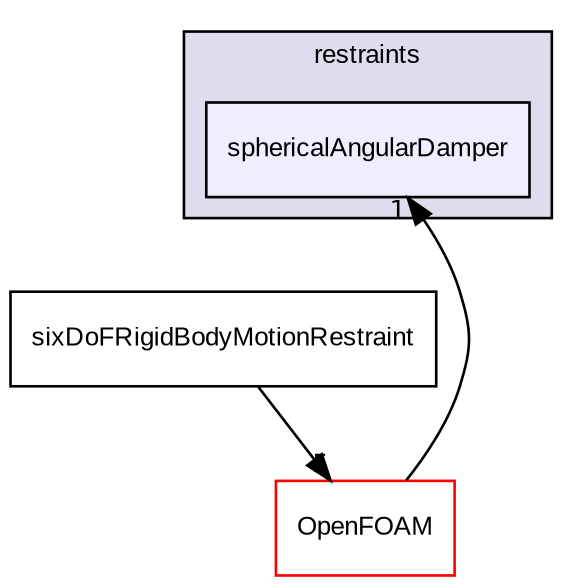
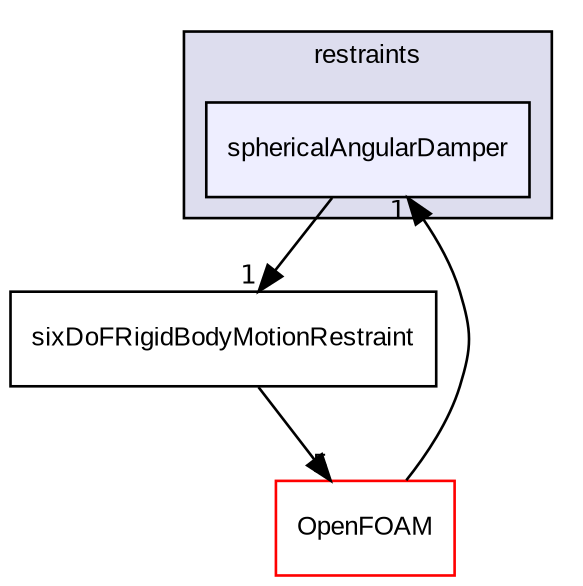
none -> (304, 234)
